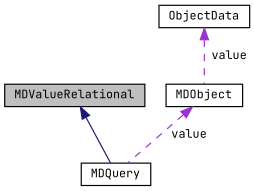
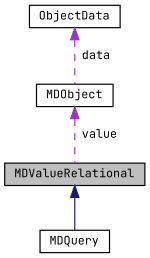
(226, 56) -> (93, 56)
(155, 139) -> (75, 141)
